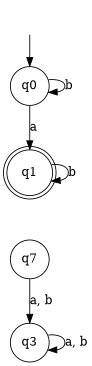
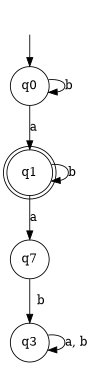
none -> (30, 213)
(41, 301) -> (41, 301)
